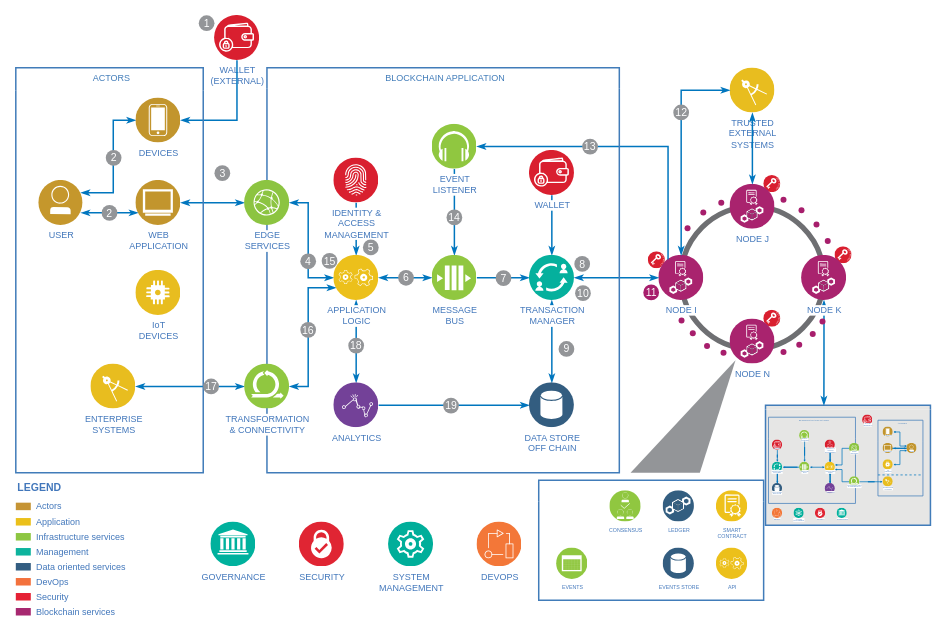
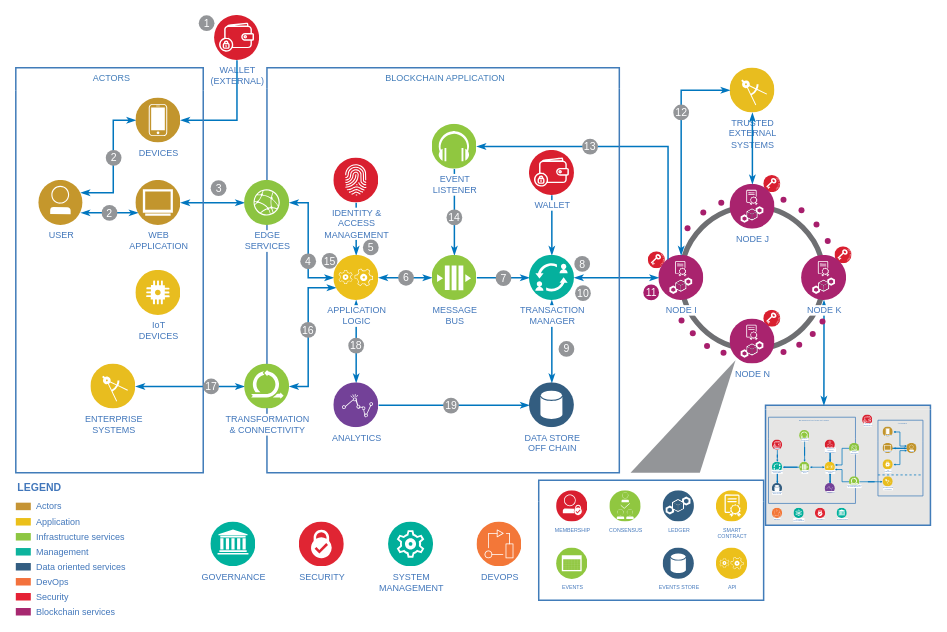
(222, 173) -> (219, 188)
none -> (572, 506)
